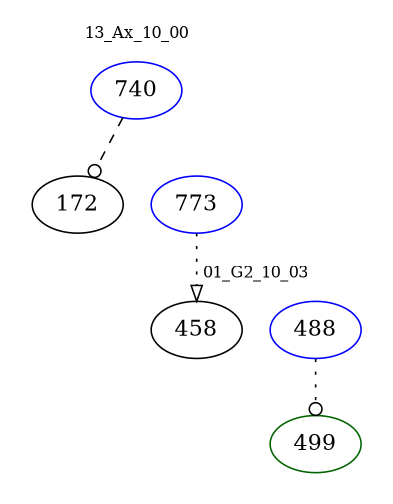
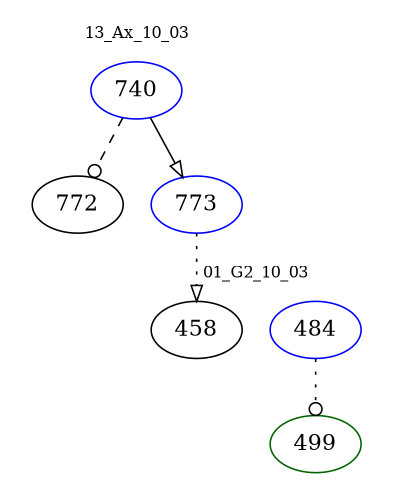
(137, 34) -> (137, 34)
none -> (163, 140)
(78, 205) -> (78, 205)
(316, 330) -> (316, 330)
